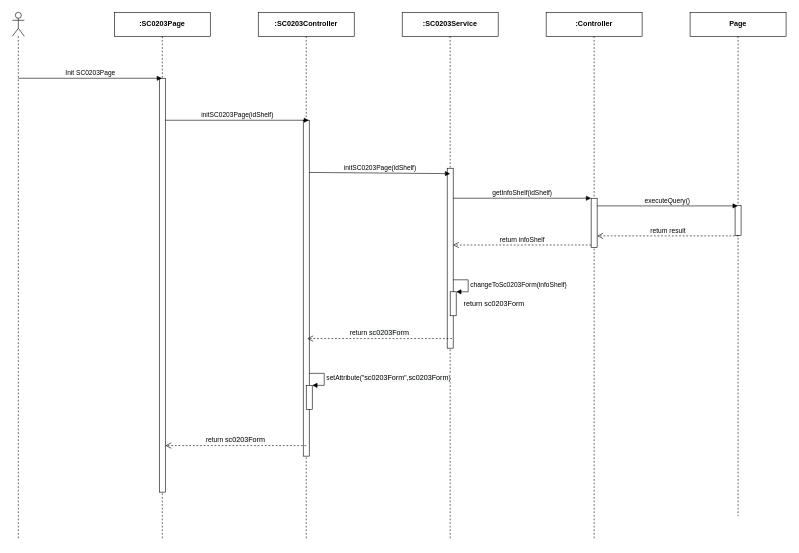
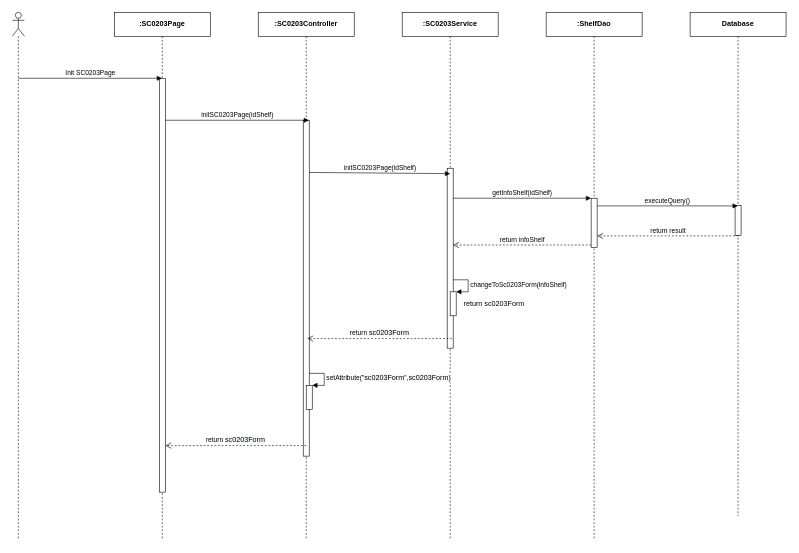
(594, 24) -> (594, 24)
(738, 24) -> (738, 24)
